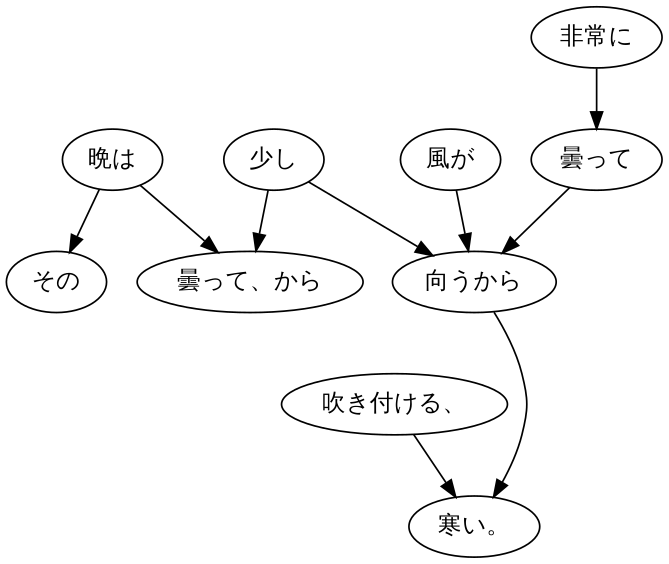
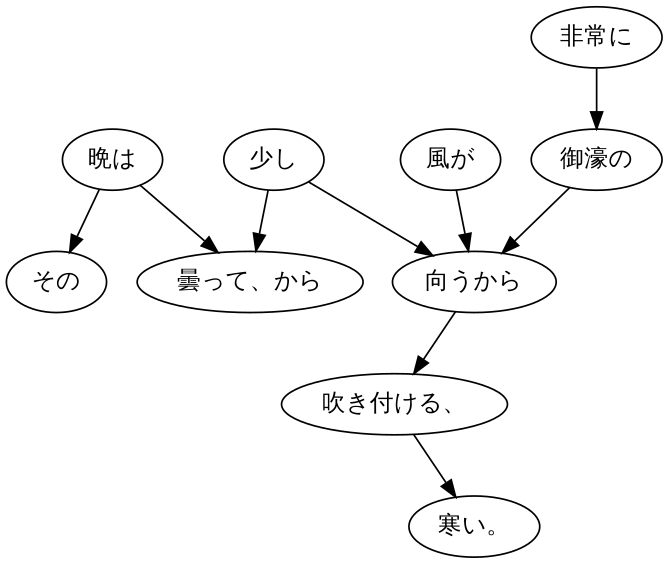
(597, 160) -> (597, 160)
(526, 396) -> (439, 336)
